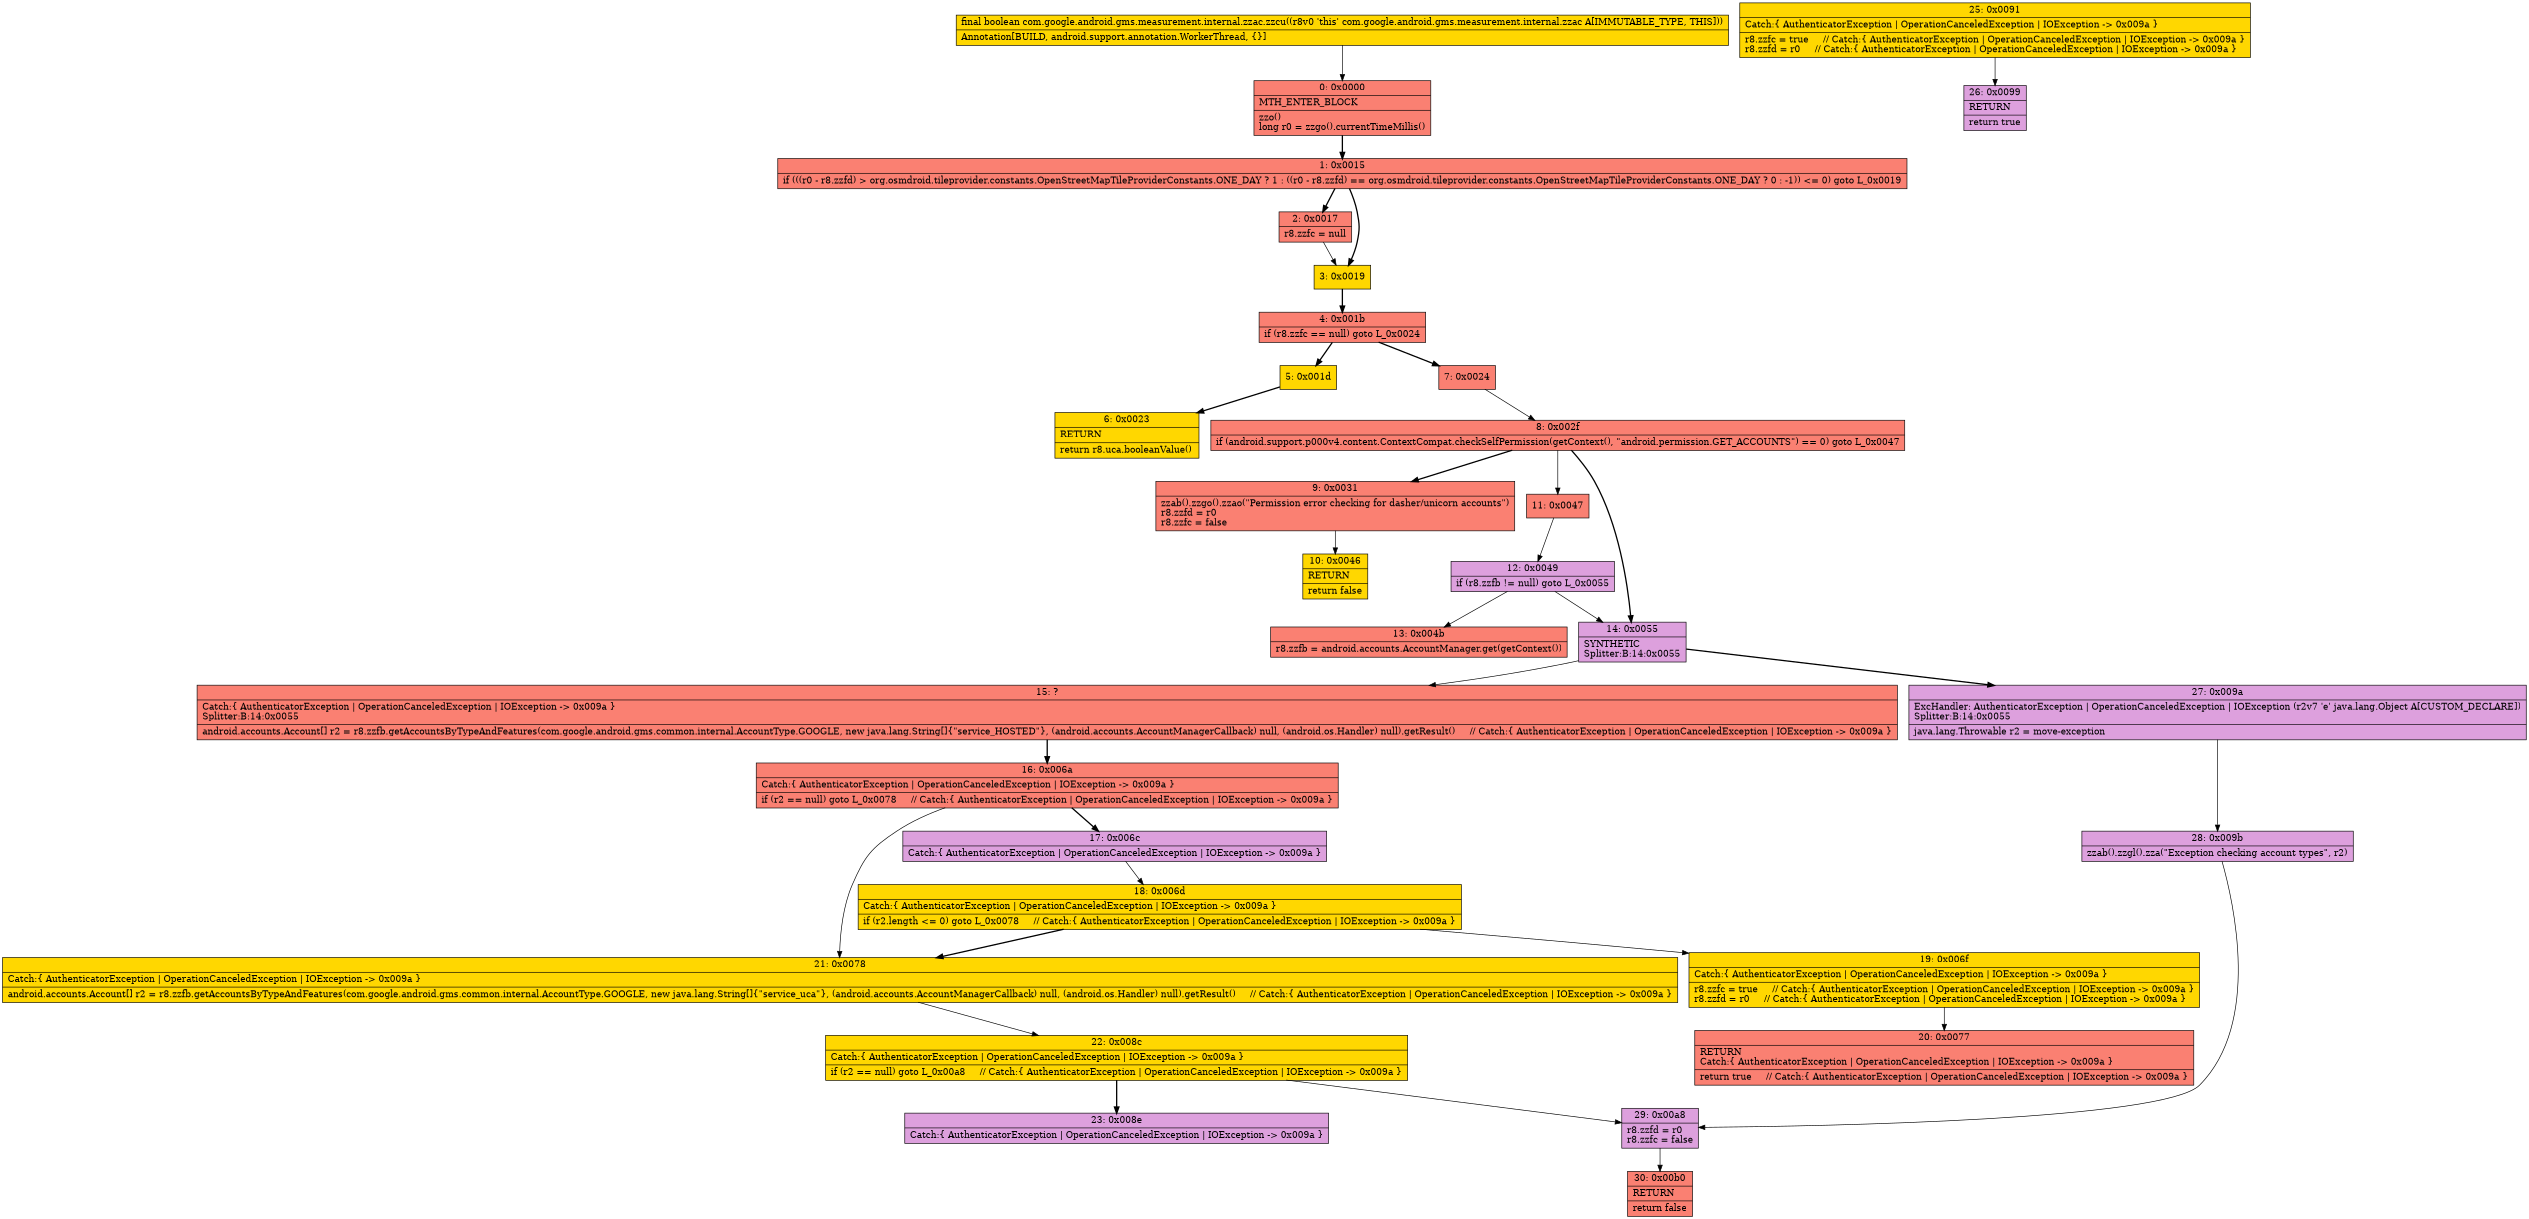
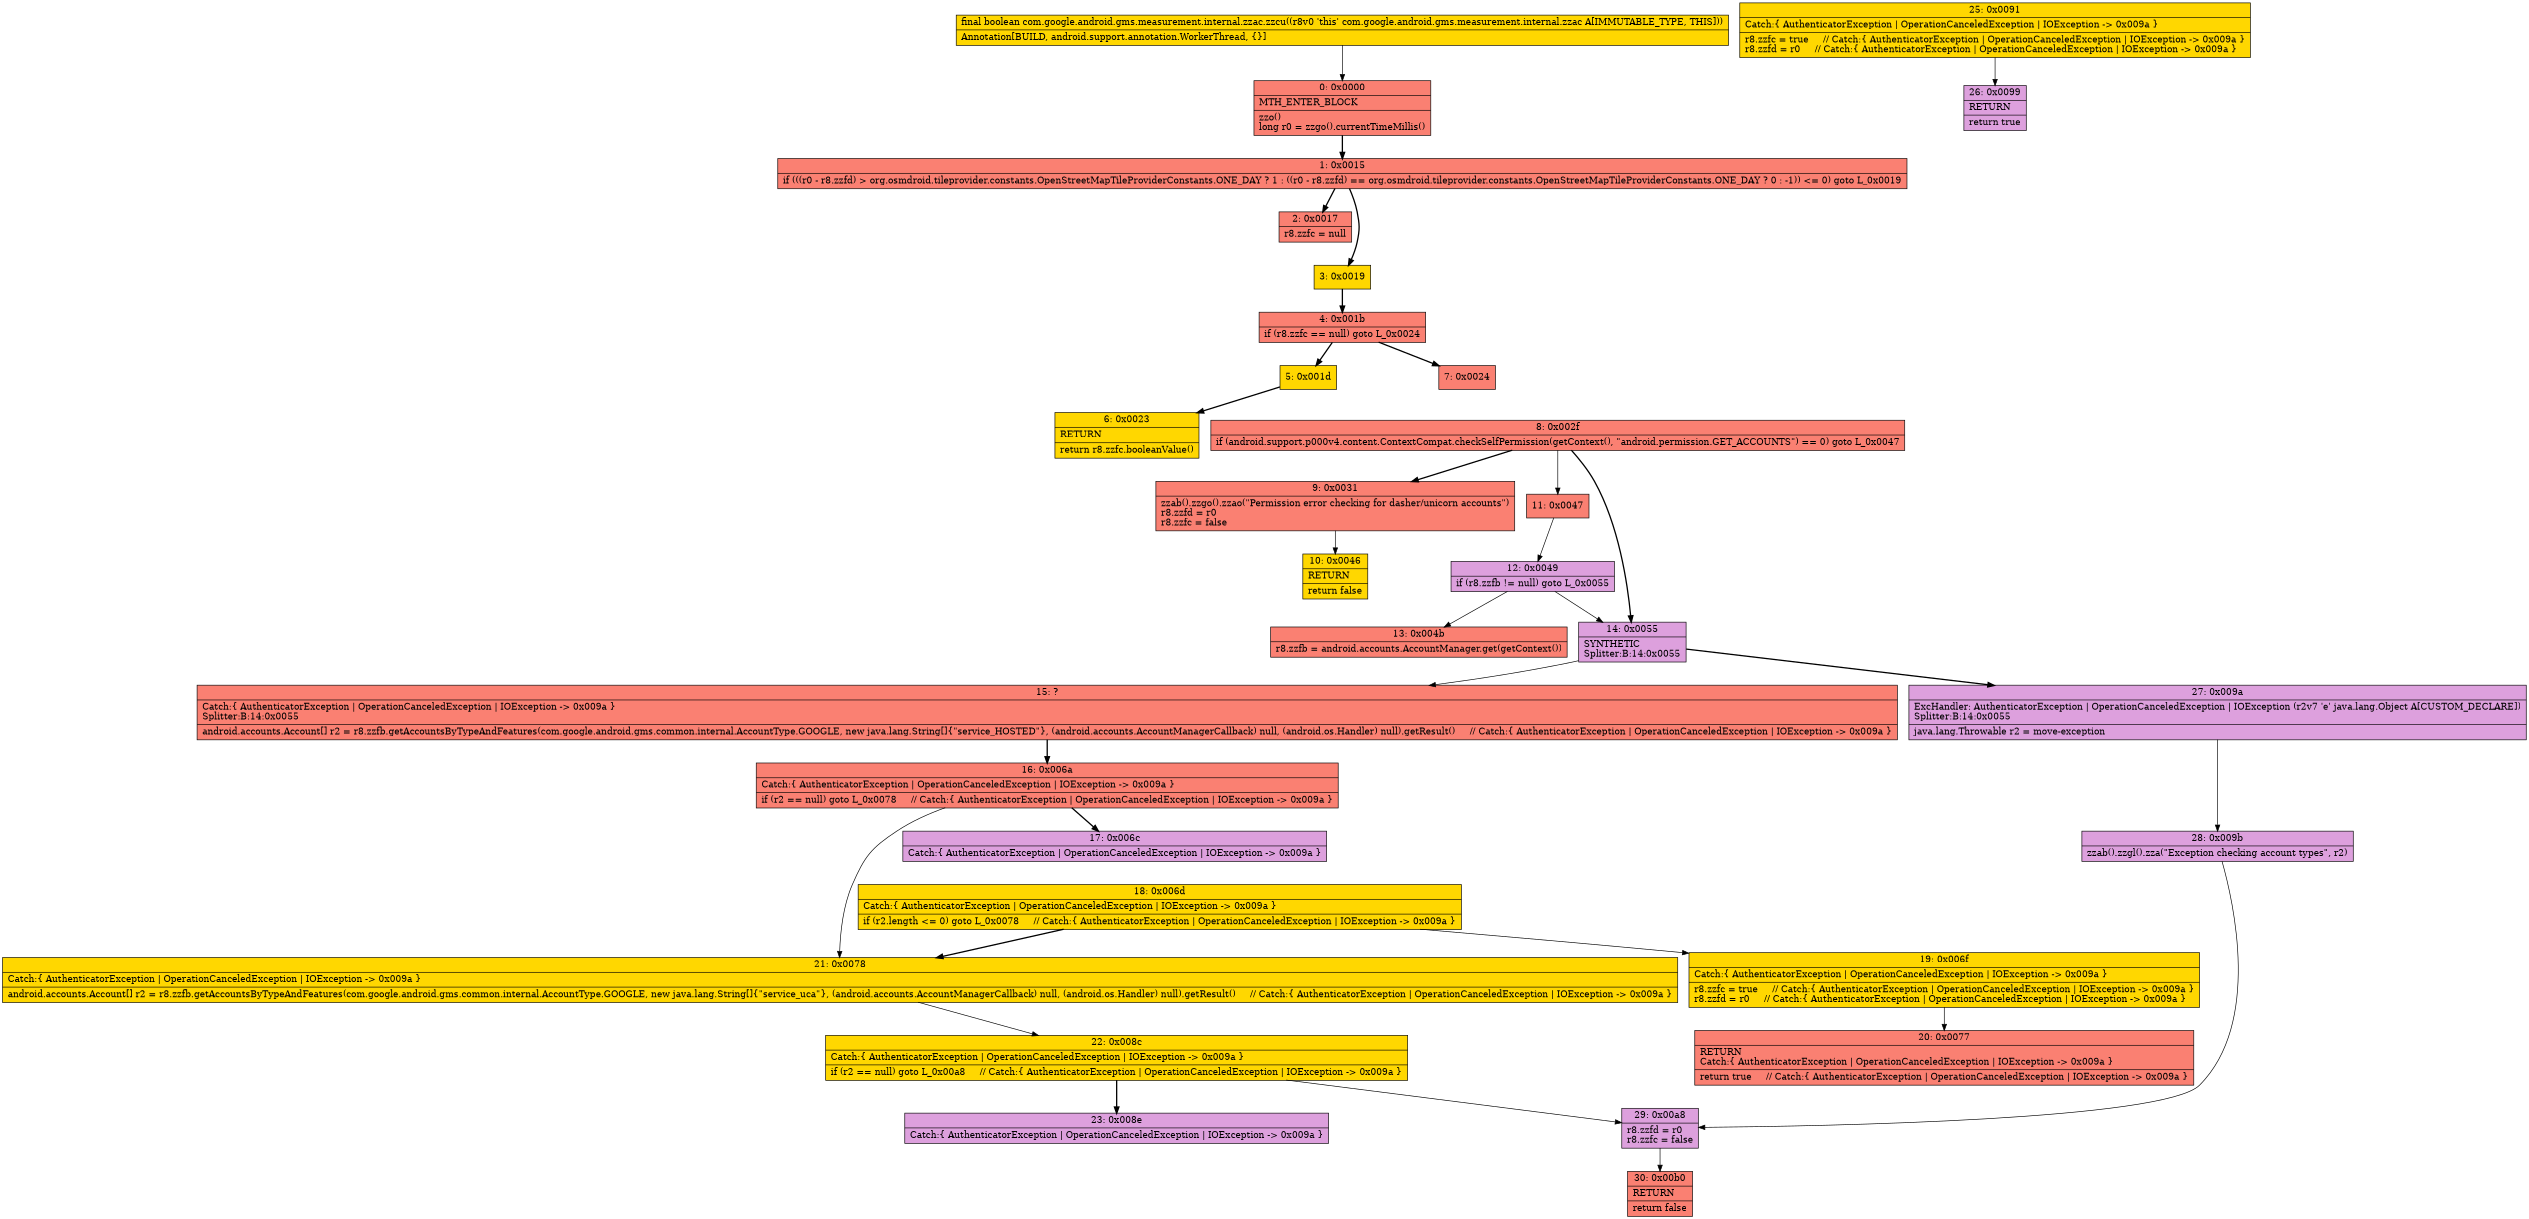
(1328, 251) -> none
(1507, 403) -> none
(1126, 450) -> (1127, 450)
(1133, 870) -> none
